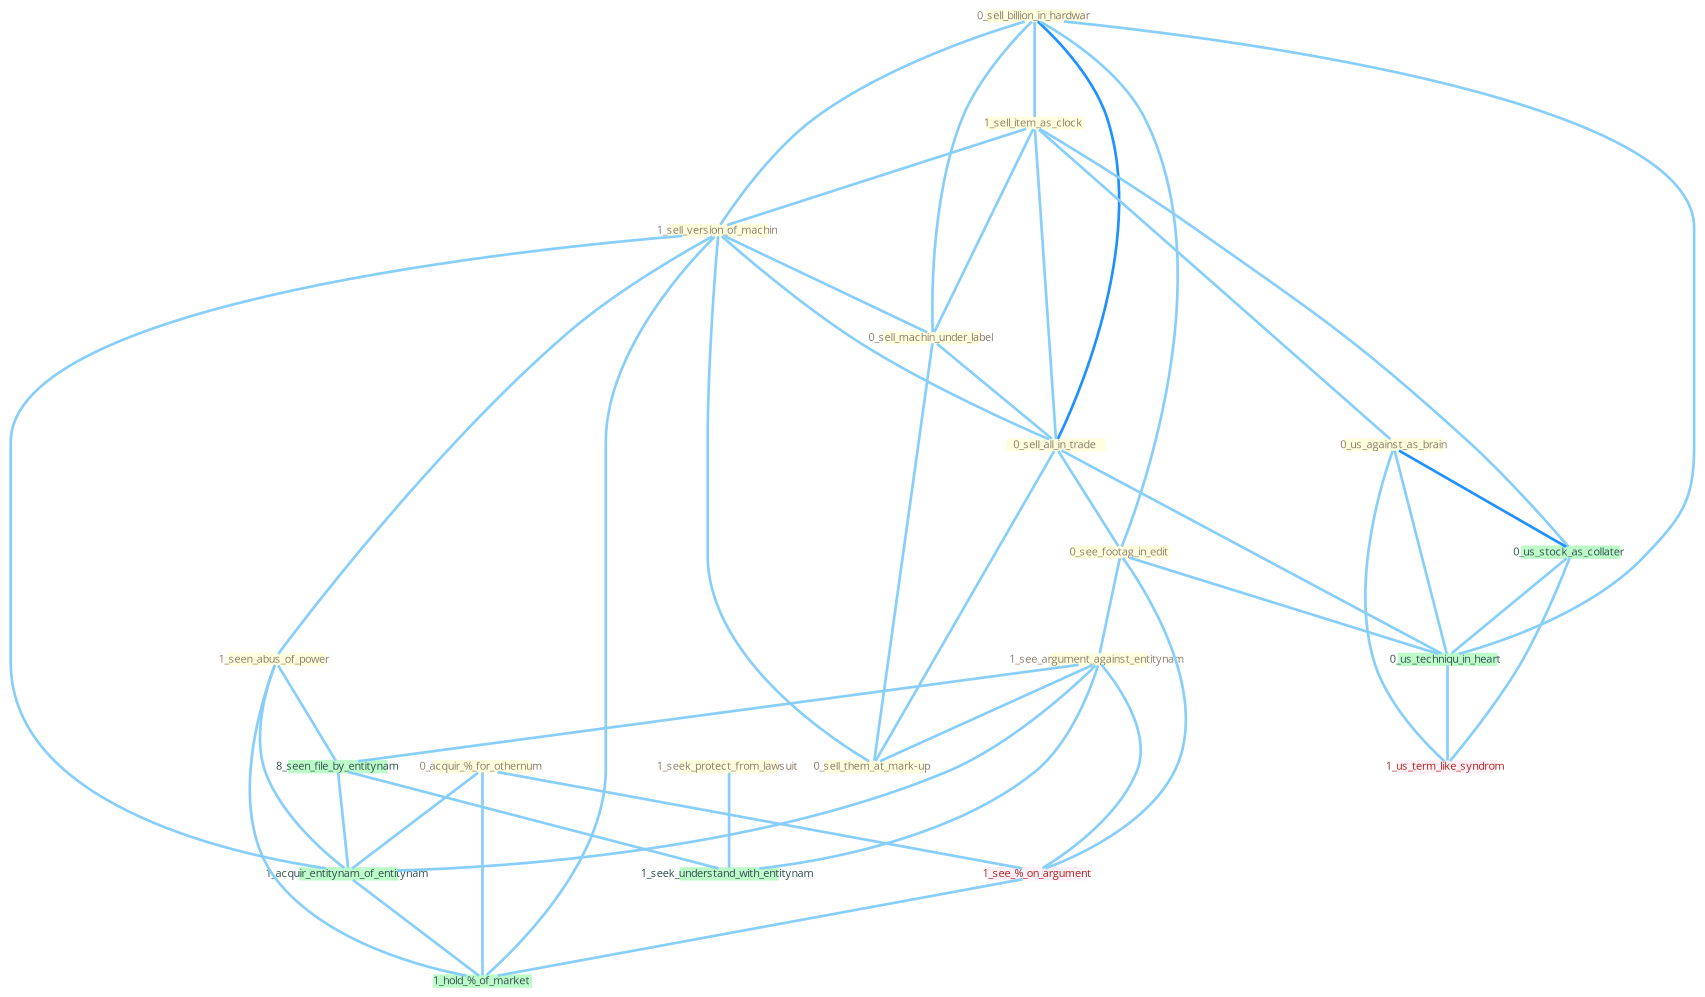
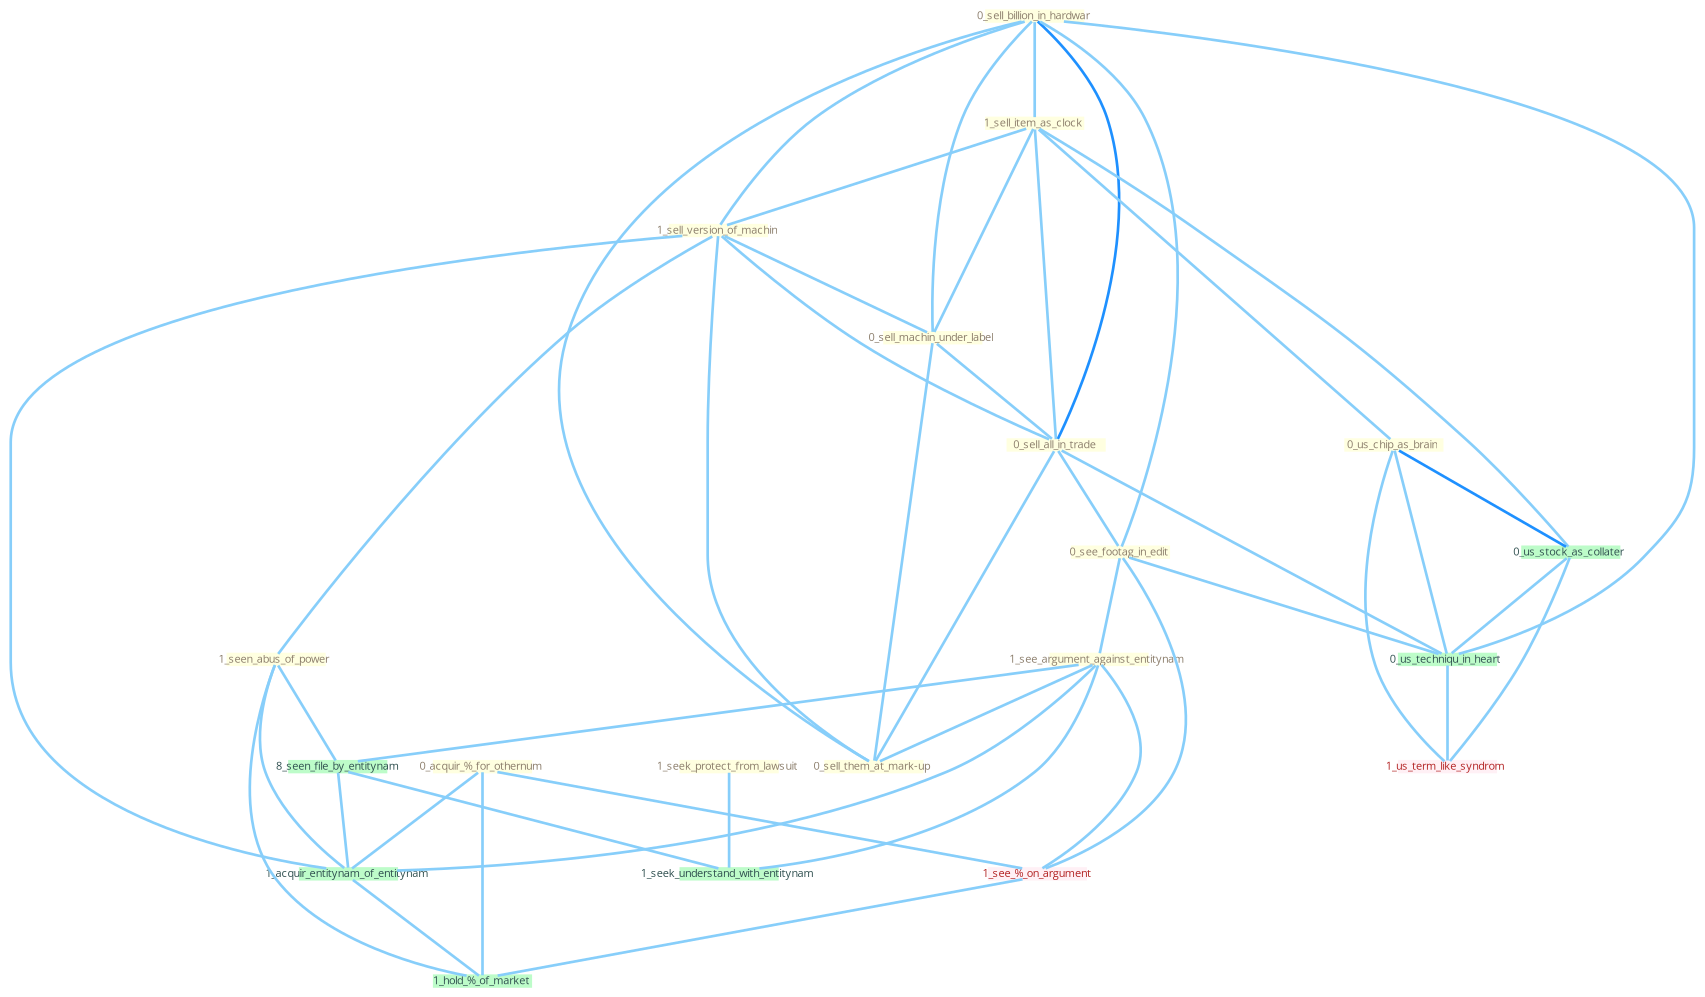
none -> (596, 276)
(1394, 445) -> (1394, 445)
(606, 609) -> none
